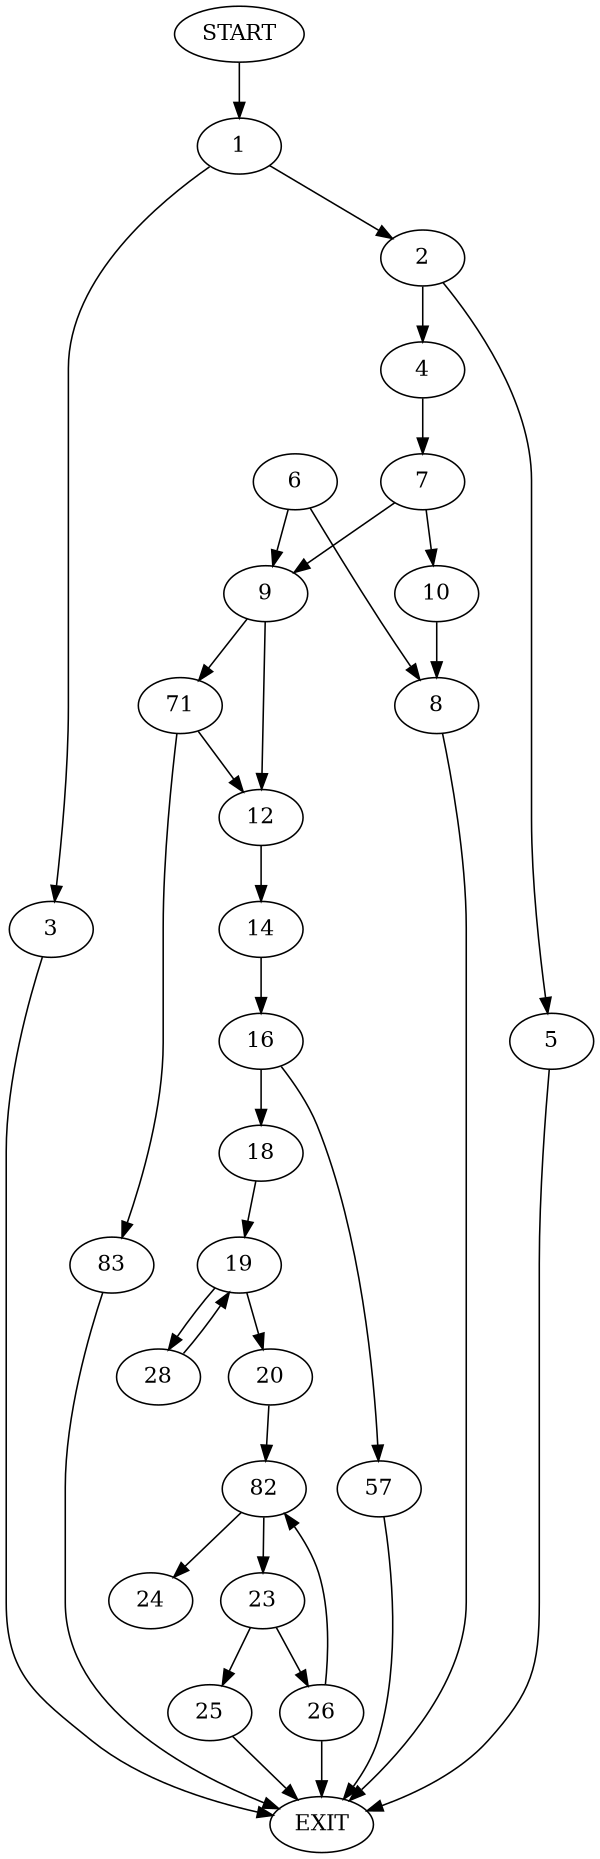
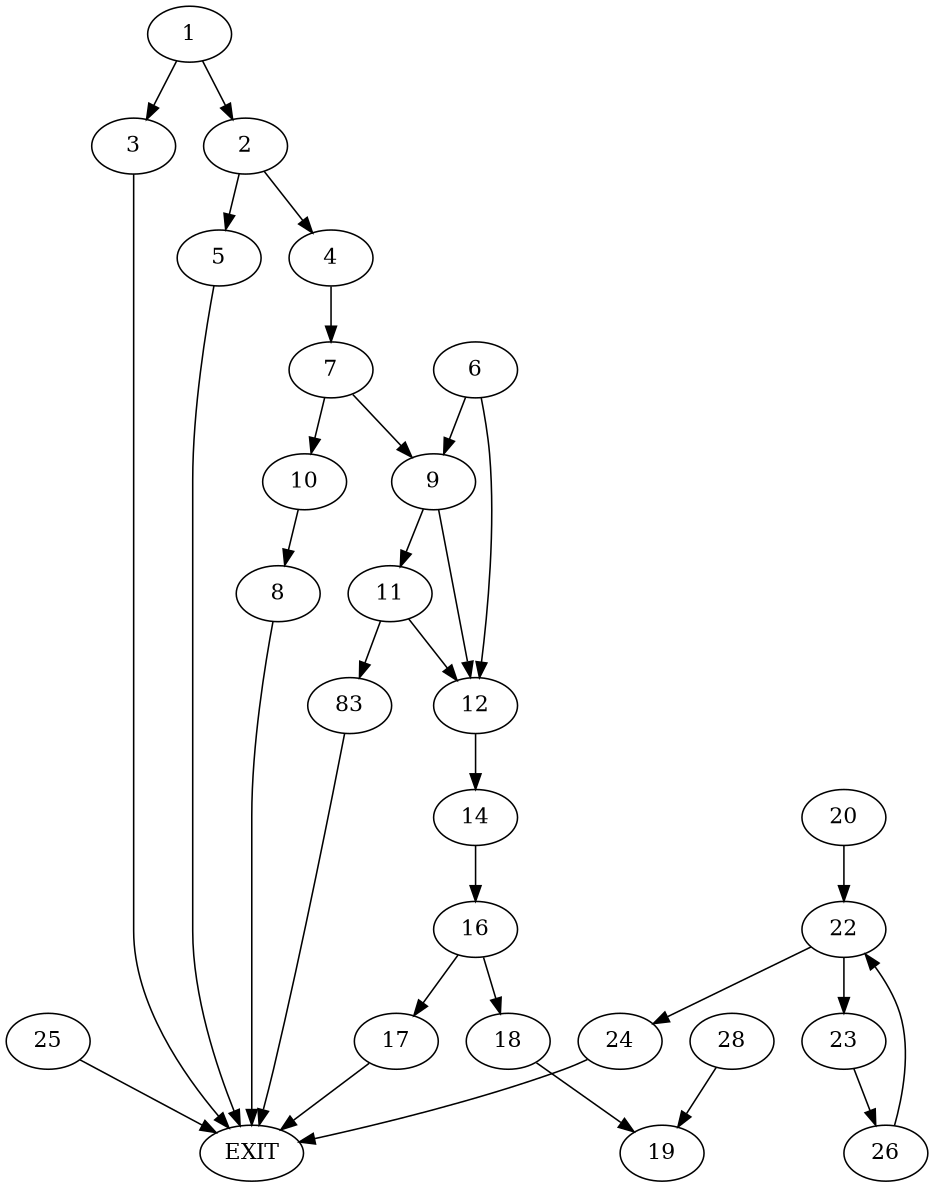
(239, 34) -> none
(359, 588) -> (491, 530)
(180, 706) -> (390, 594)
(195, 1312) -> none
(253, 1313) -> none
(264, 1489) -> (844, 929)
(379, 1489) -> (396, 1041)
(240, 1649) -> none
(322, 1761) -> (453, 1104)
